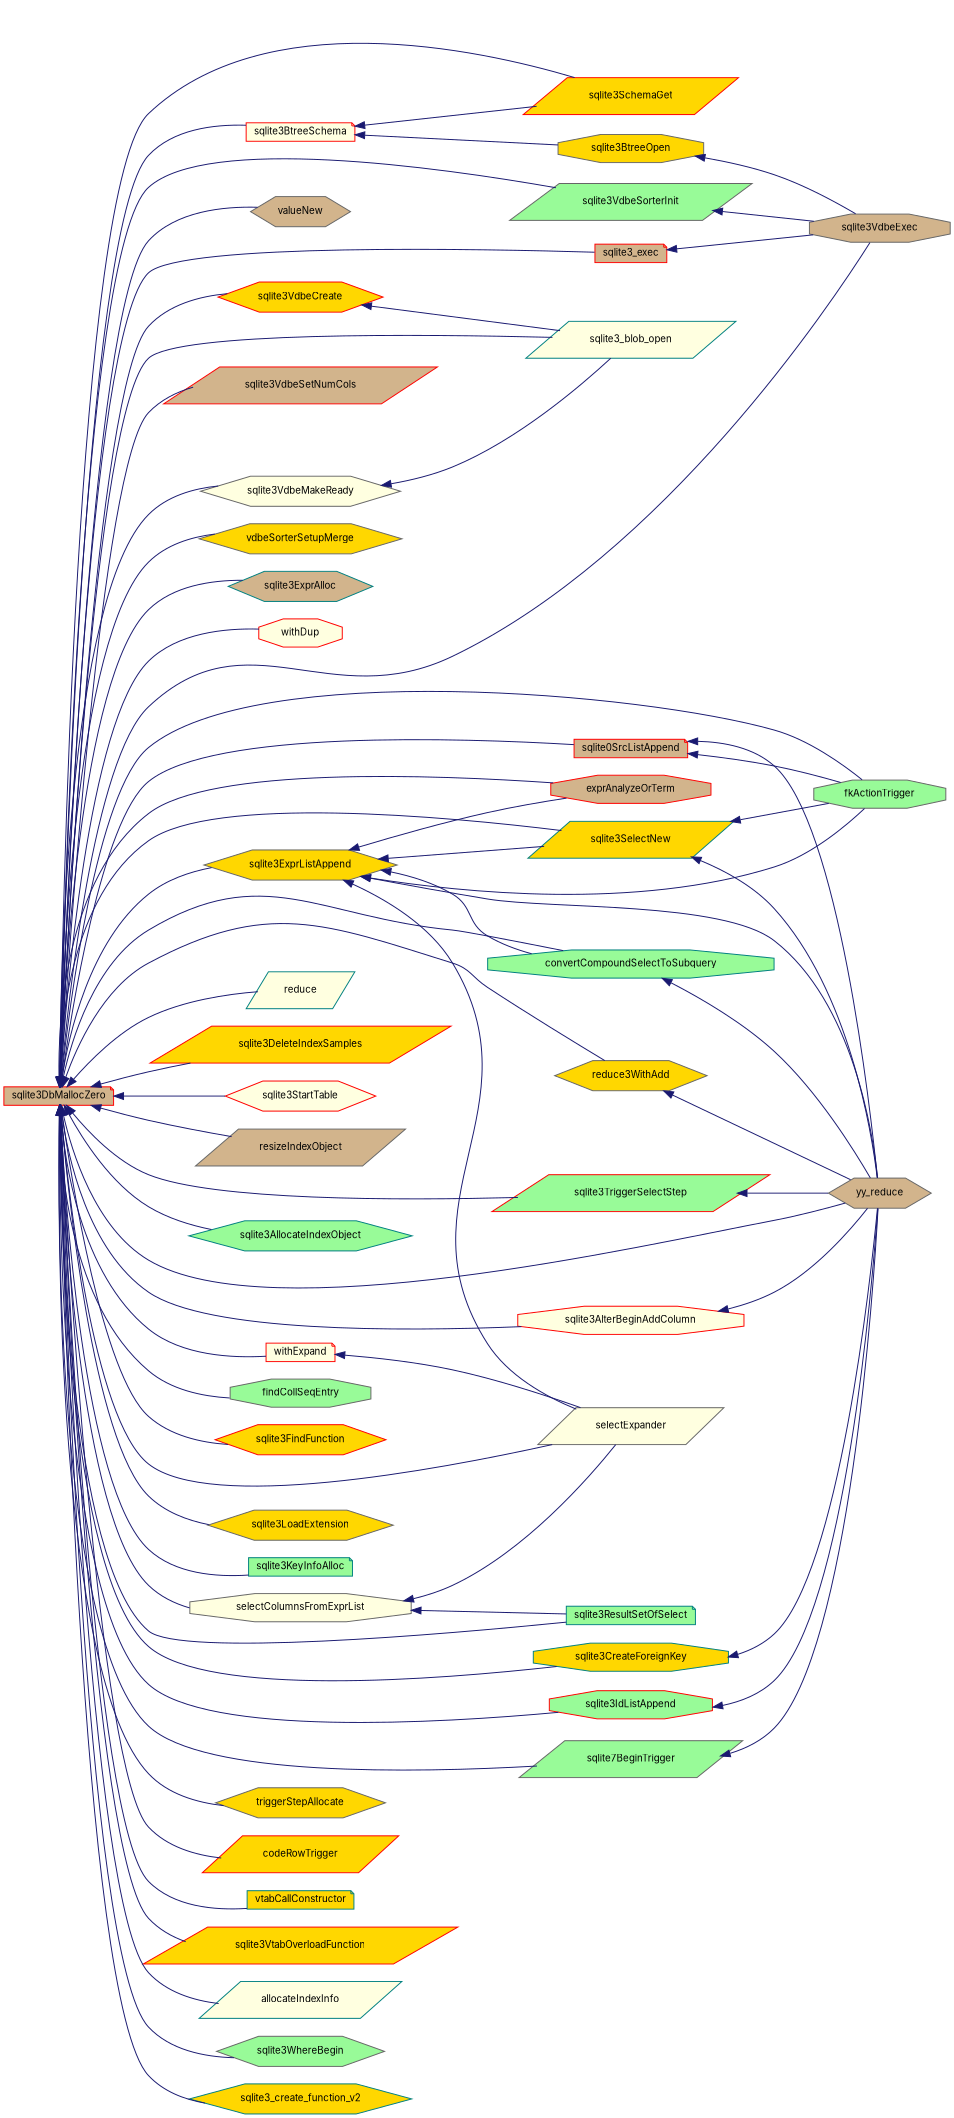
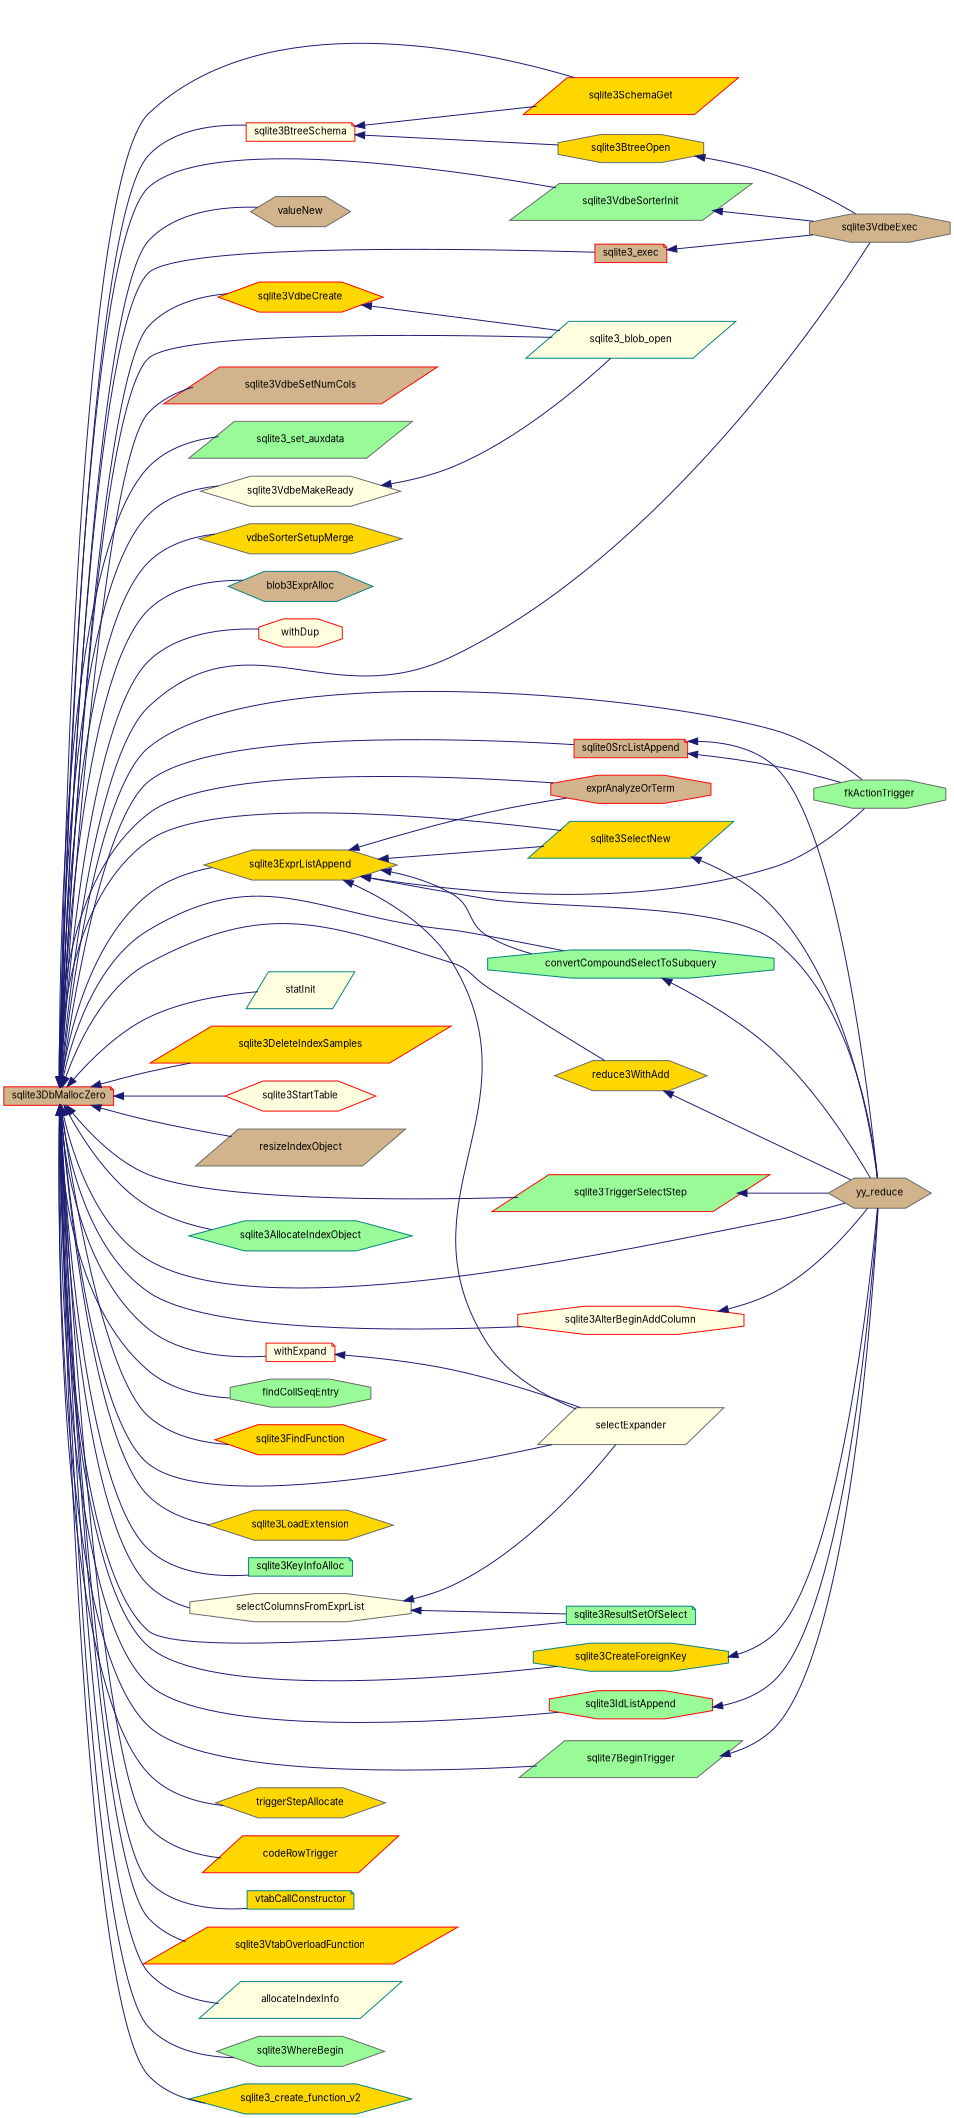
none -> (301, 440)
(301, 586) -> (301, 586)
(785, 812) -> none
(301, 990) -> (301, 990)
